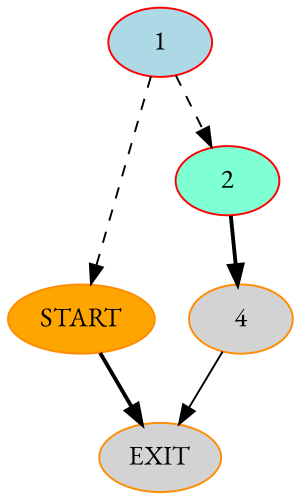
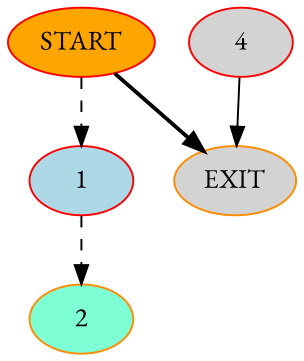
(124, 171) -> (81, 102)
(227, 181) -> (81, 319)
(233, 240) -> none
(81, 319) -> (81, 42)
(241, 319) -> (241, 42)
